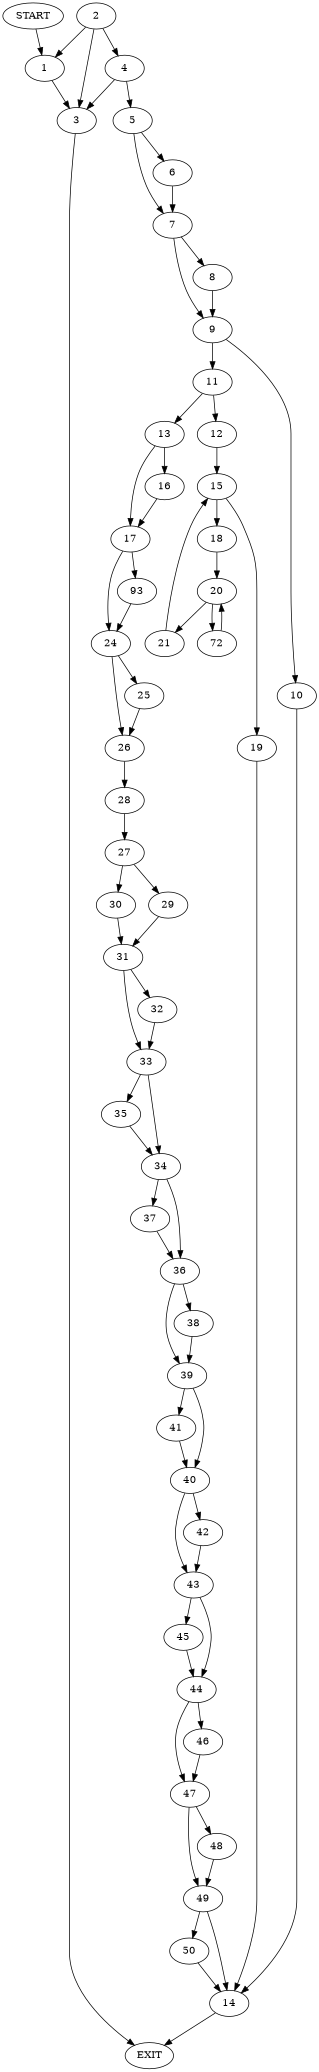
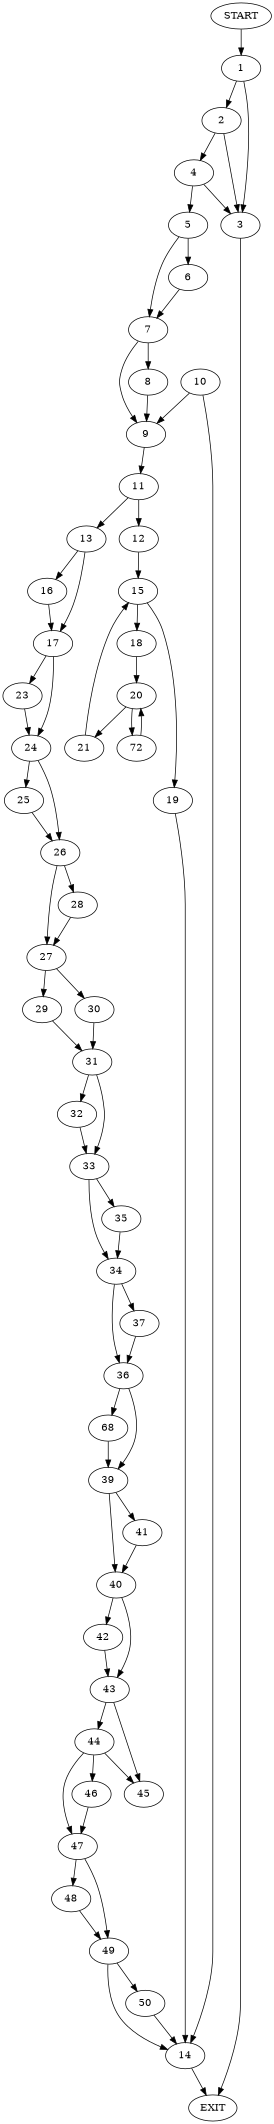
(73, 40) -> (233, 91)
(291, 495) -> (176, 406)
(137, 591) -> (23, 696)
none -> (50, 901)
(194, 1323) -> (108, 1428)
(189, 1660) -> (117, 1765)
